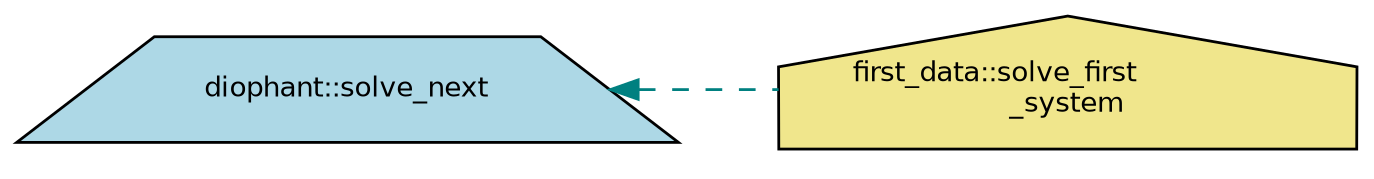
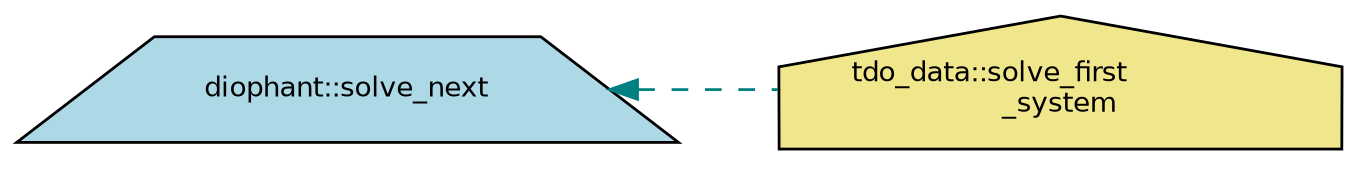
(1068, 90) -> (1060, 90)
